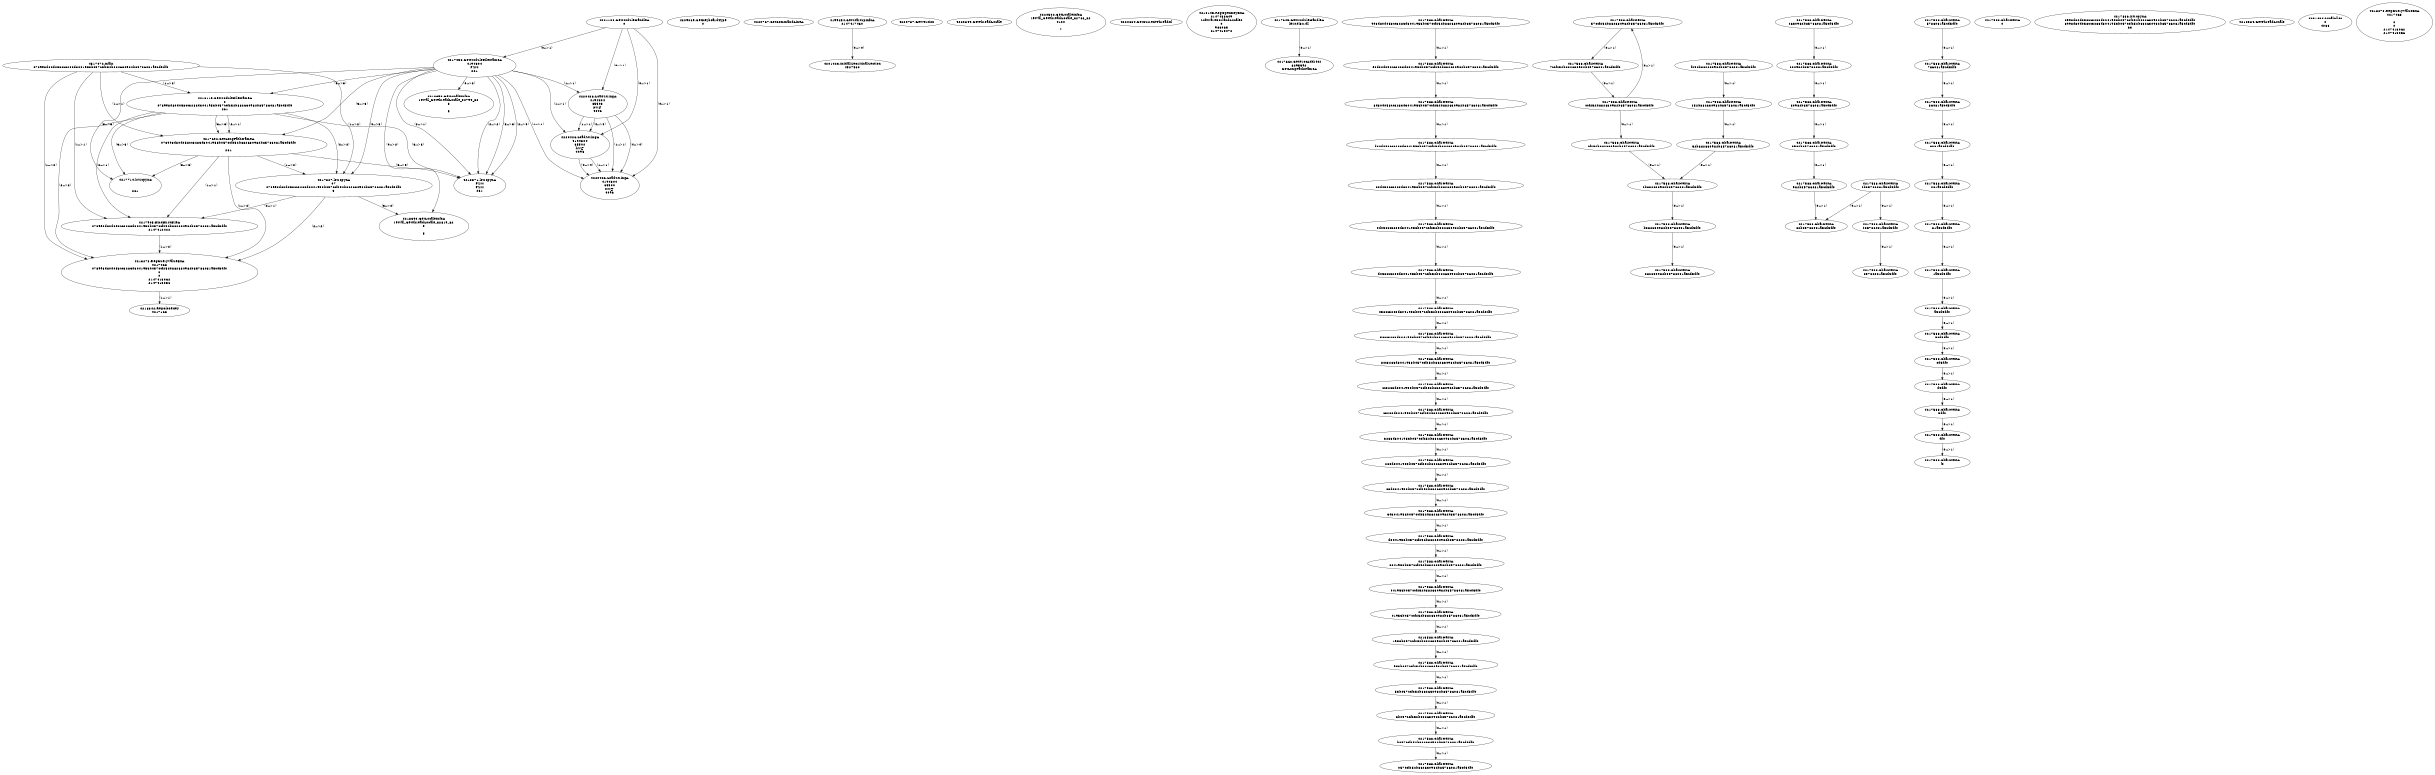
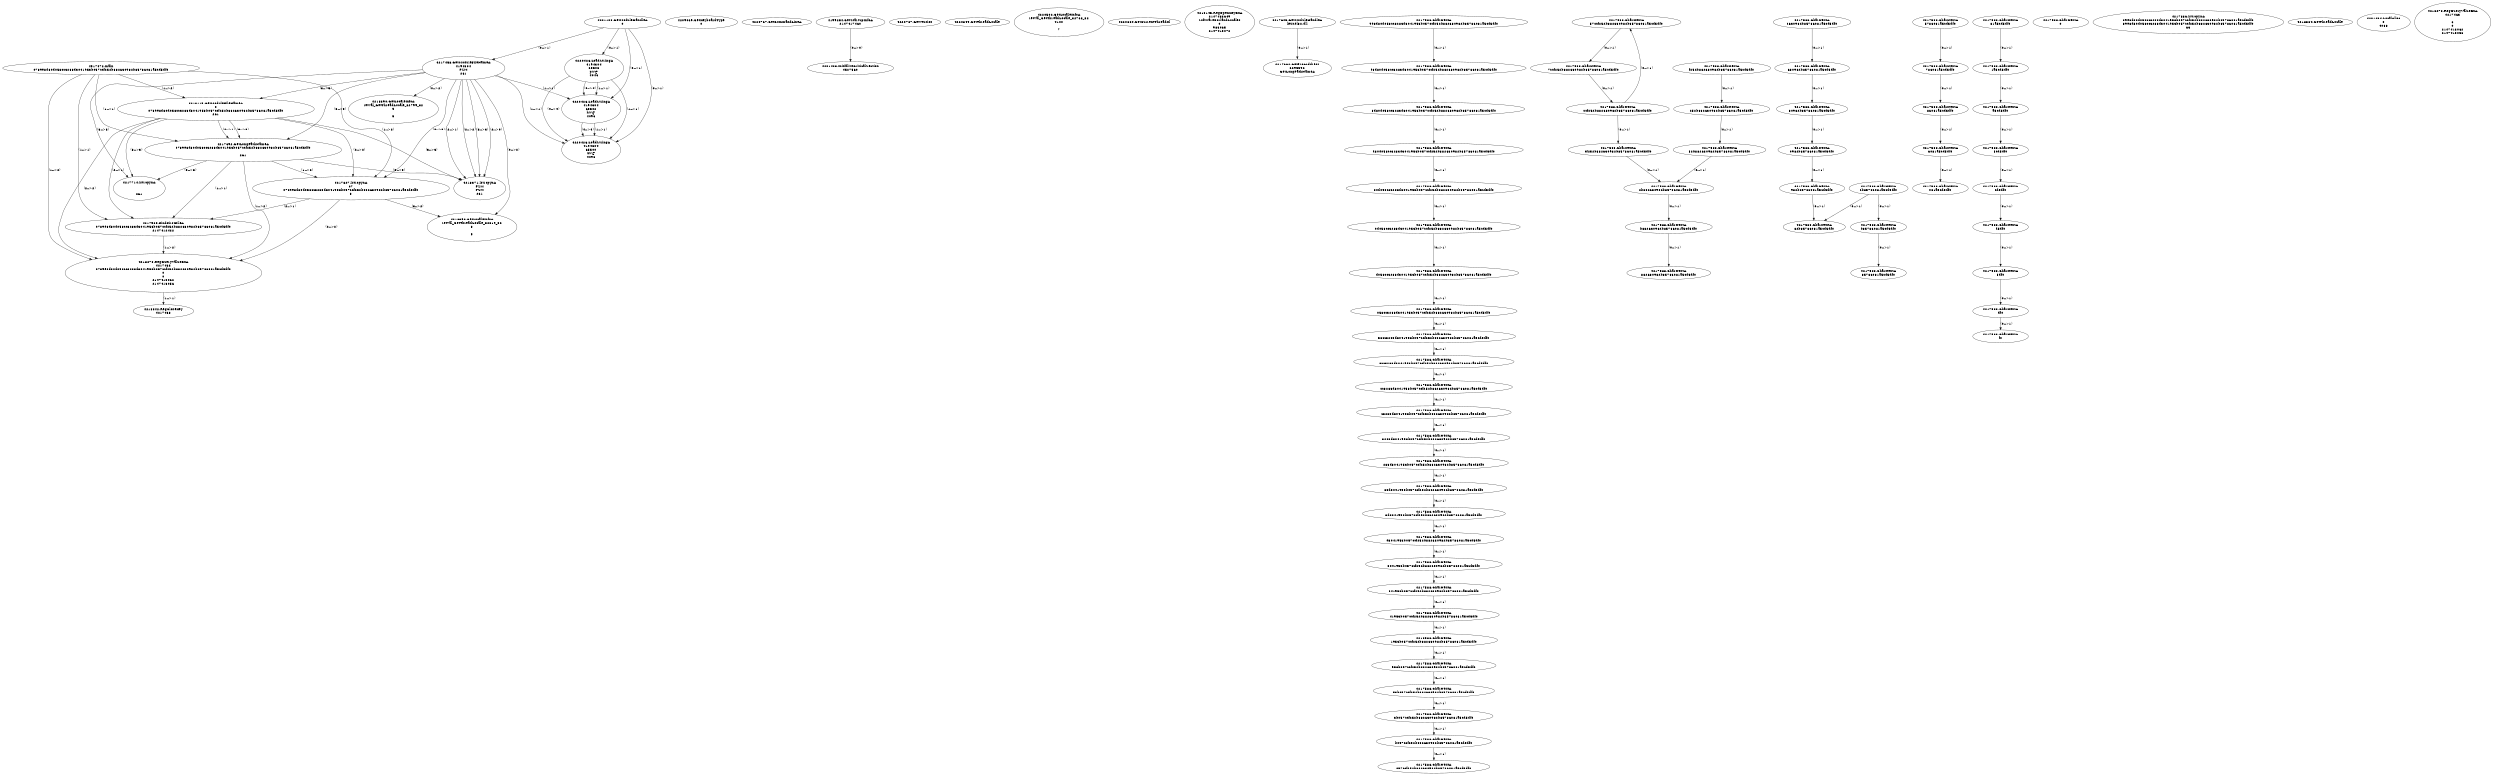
(545, 78) -> none
(1942, 205) -> none
(160, 310) -> (163, 311)
